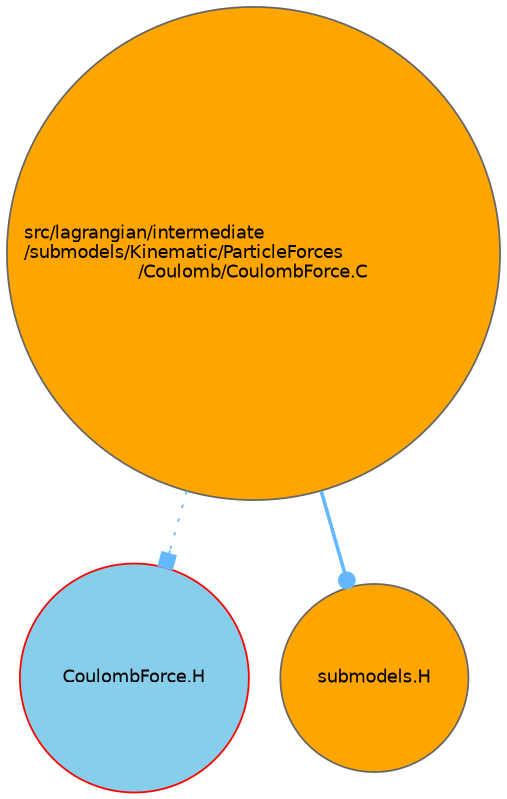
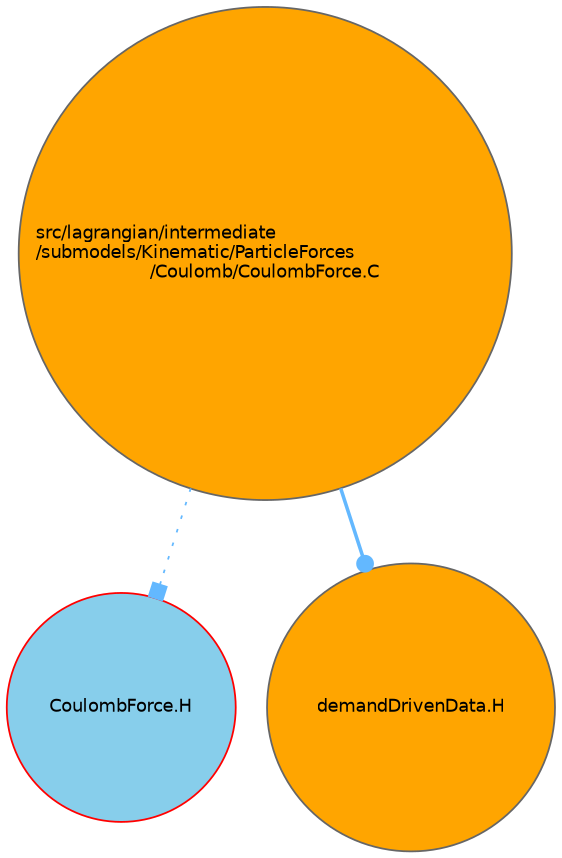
(374, 678) -> (411, 707)
